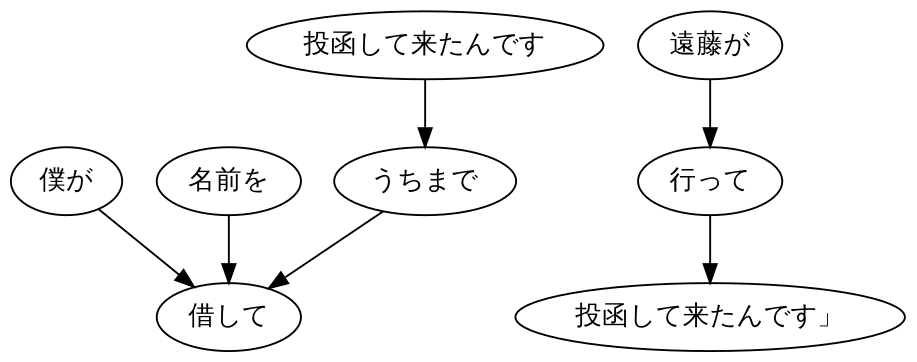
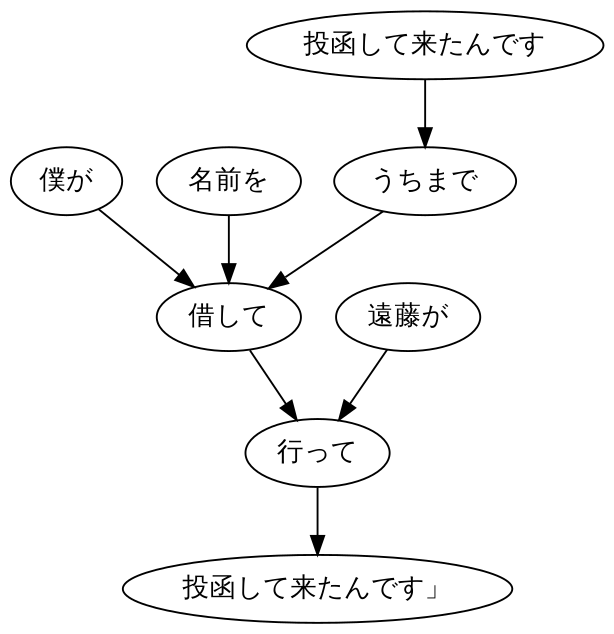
none -> (268, 377)
